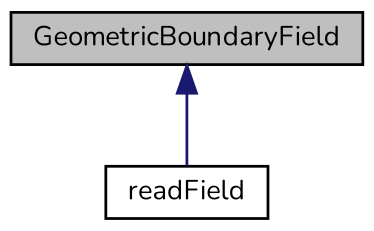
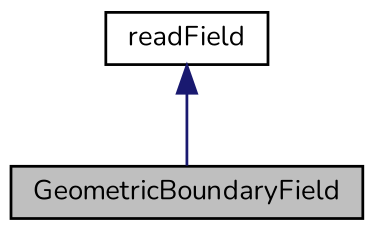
(187, 130) -> (187, 130)
